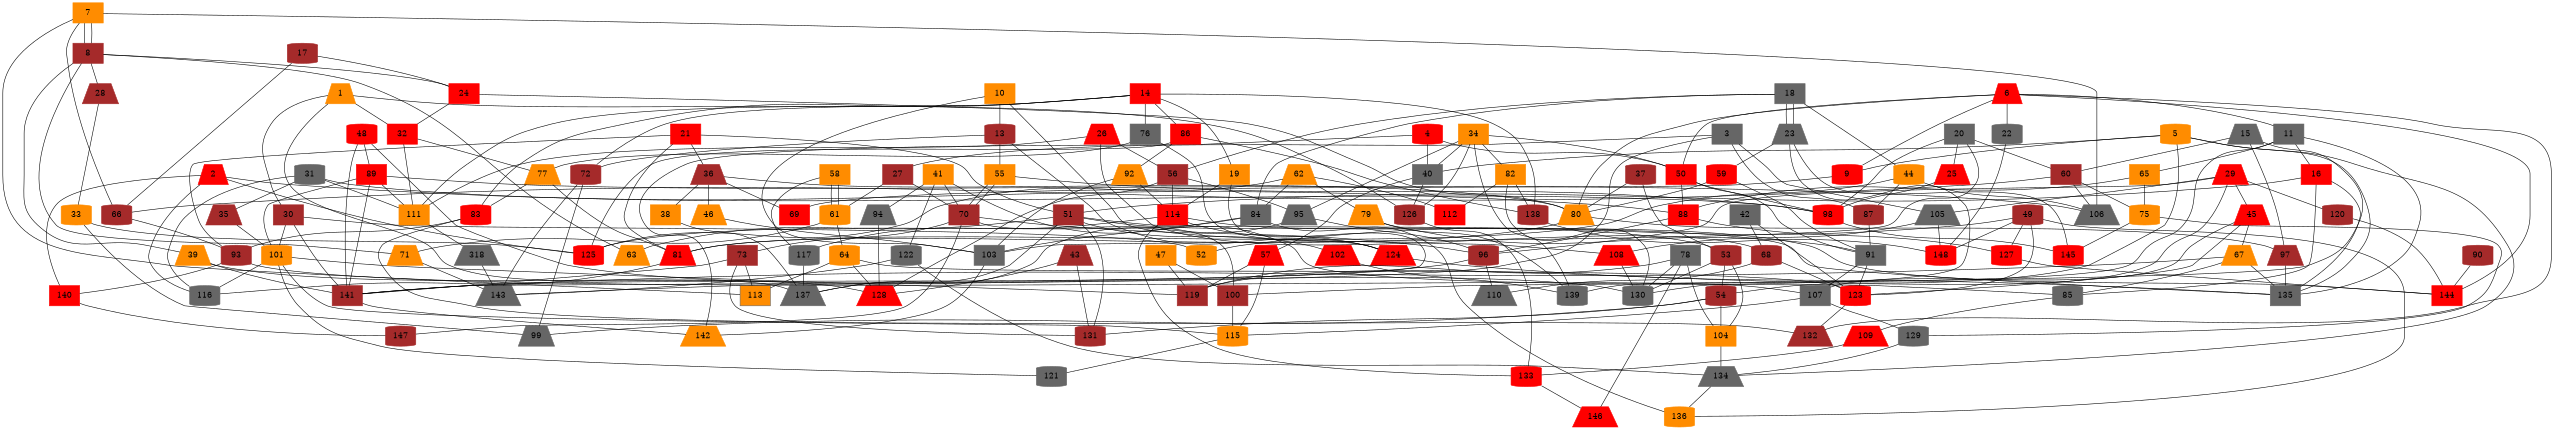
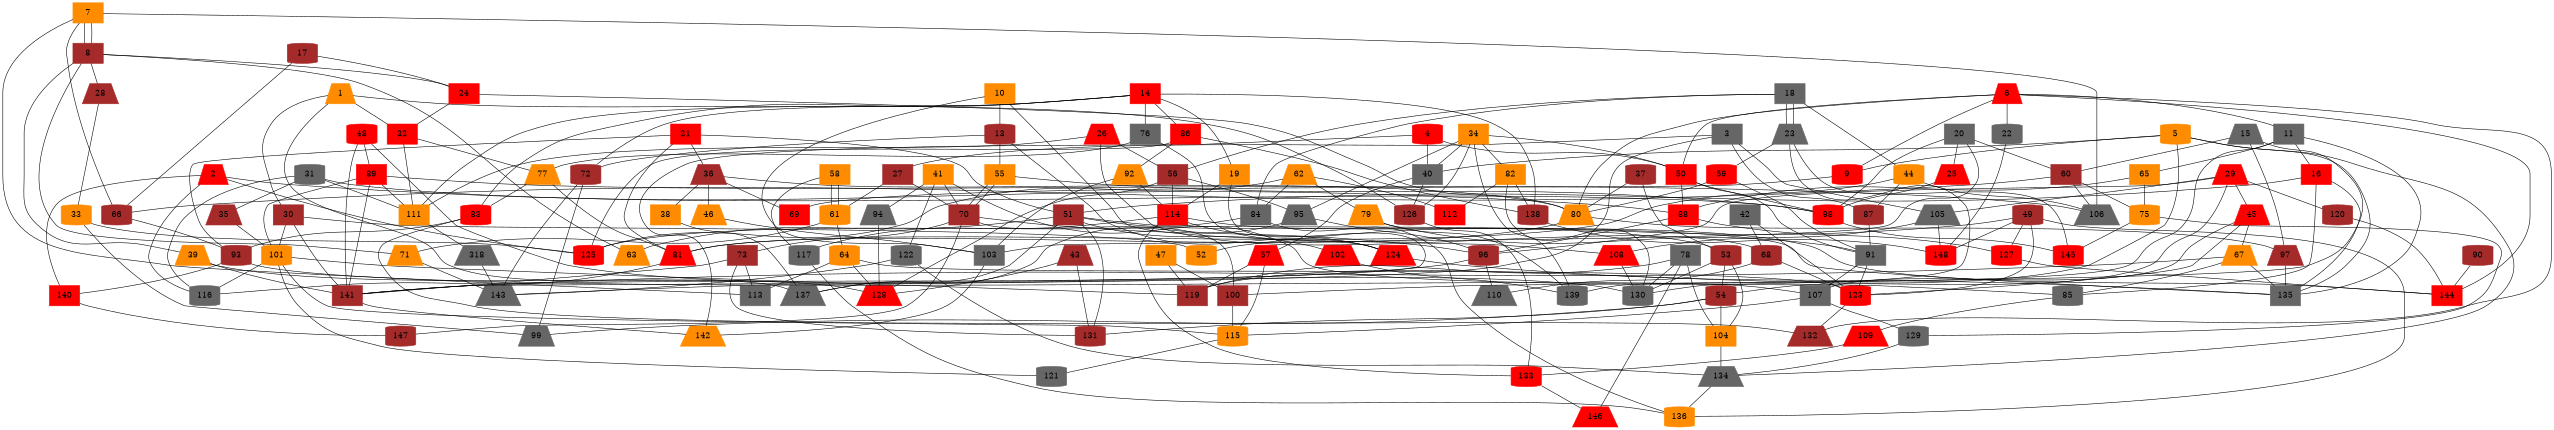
(1122, 233) -> none
(804, 276) -> (1220, 402)
(755, 296) -> (755, 296)
